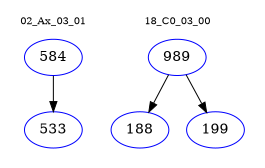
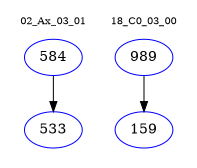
(140, 130) -> none
(215, 130) -> (144, 130)
